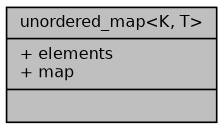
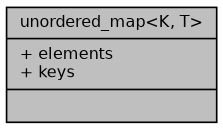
(48, 72) -> (48, 72)
